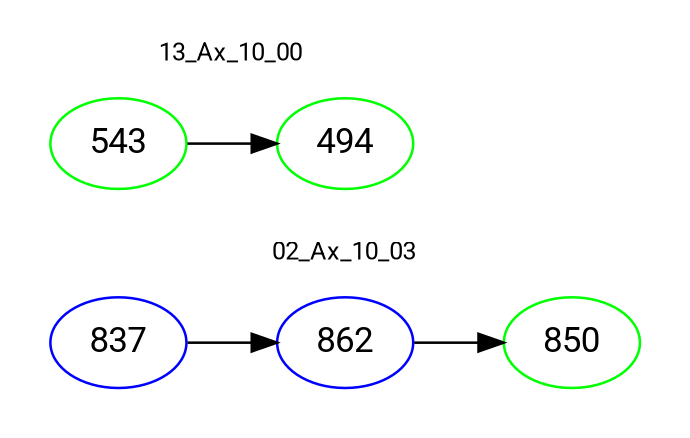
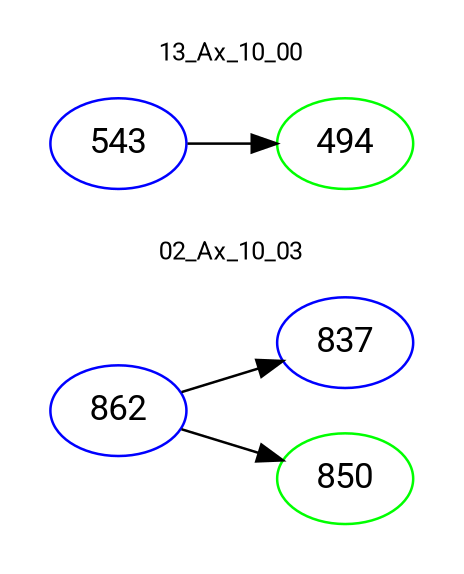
(118, 144) -> (118, 144)
(219, 343) -> (220, 380)
